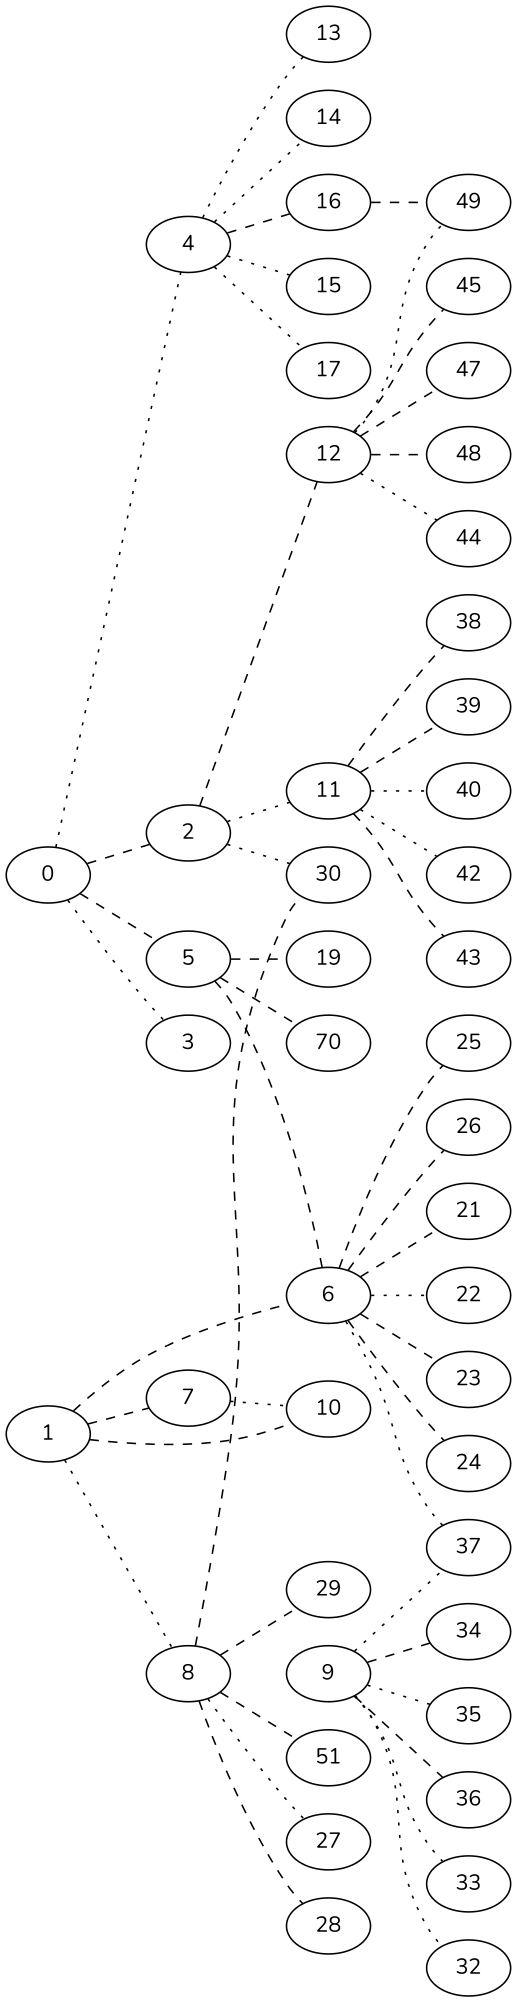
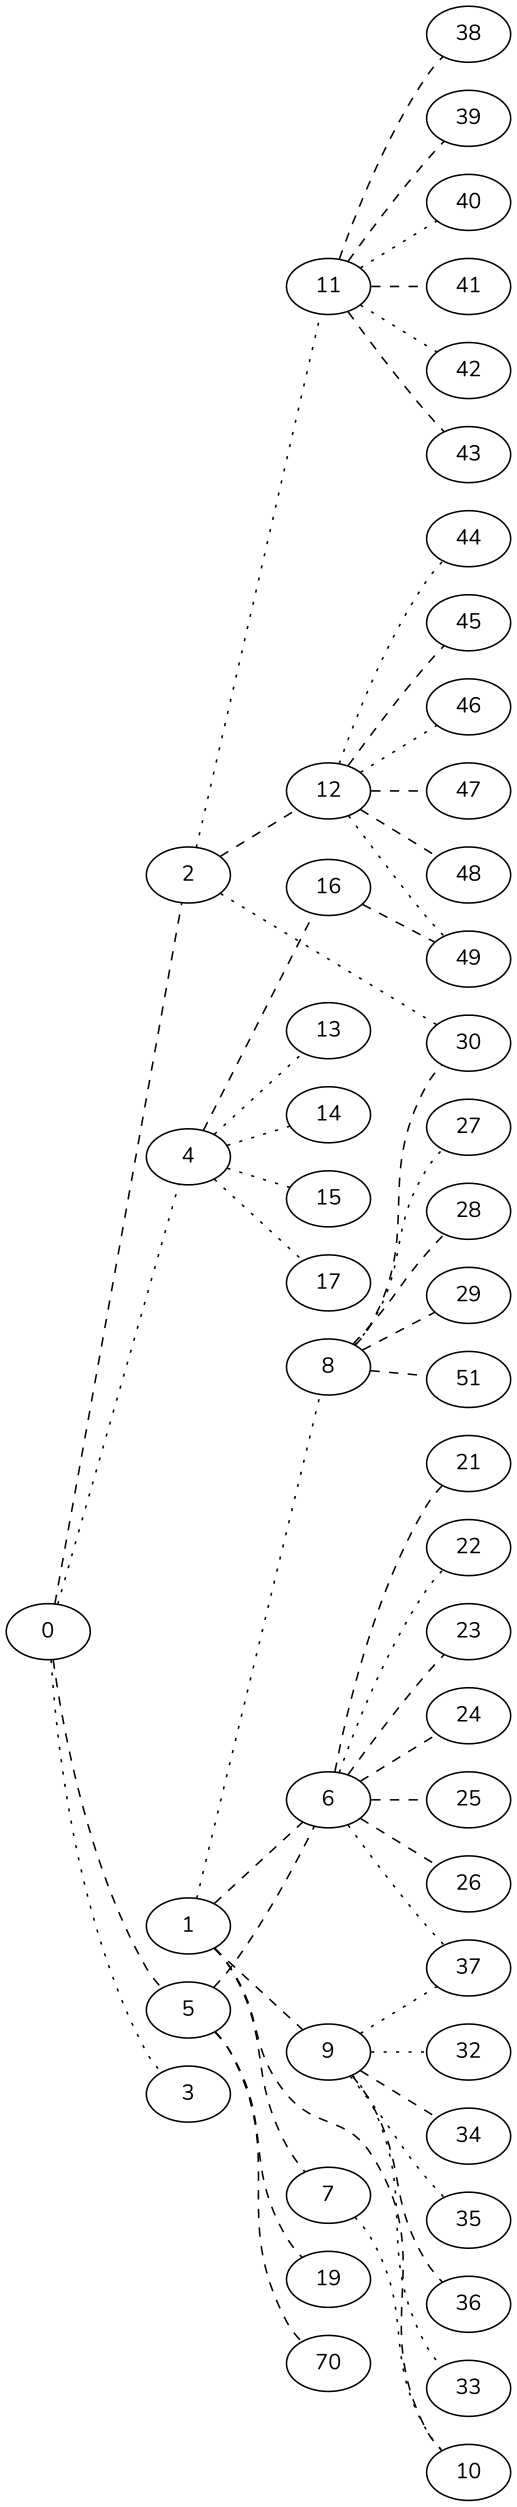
none -> (469, 286)
none -> (469, 707)
none -> (259, 1989)
